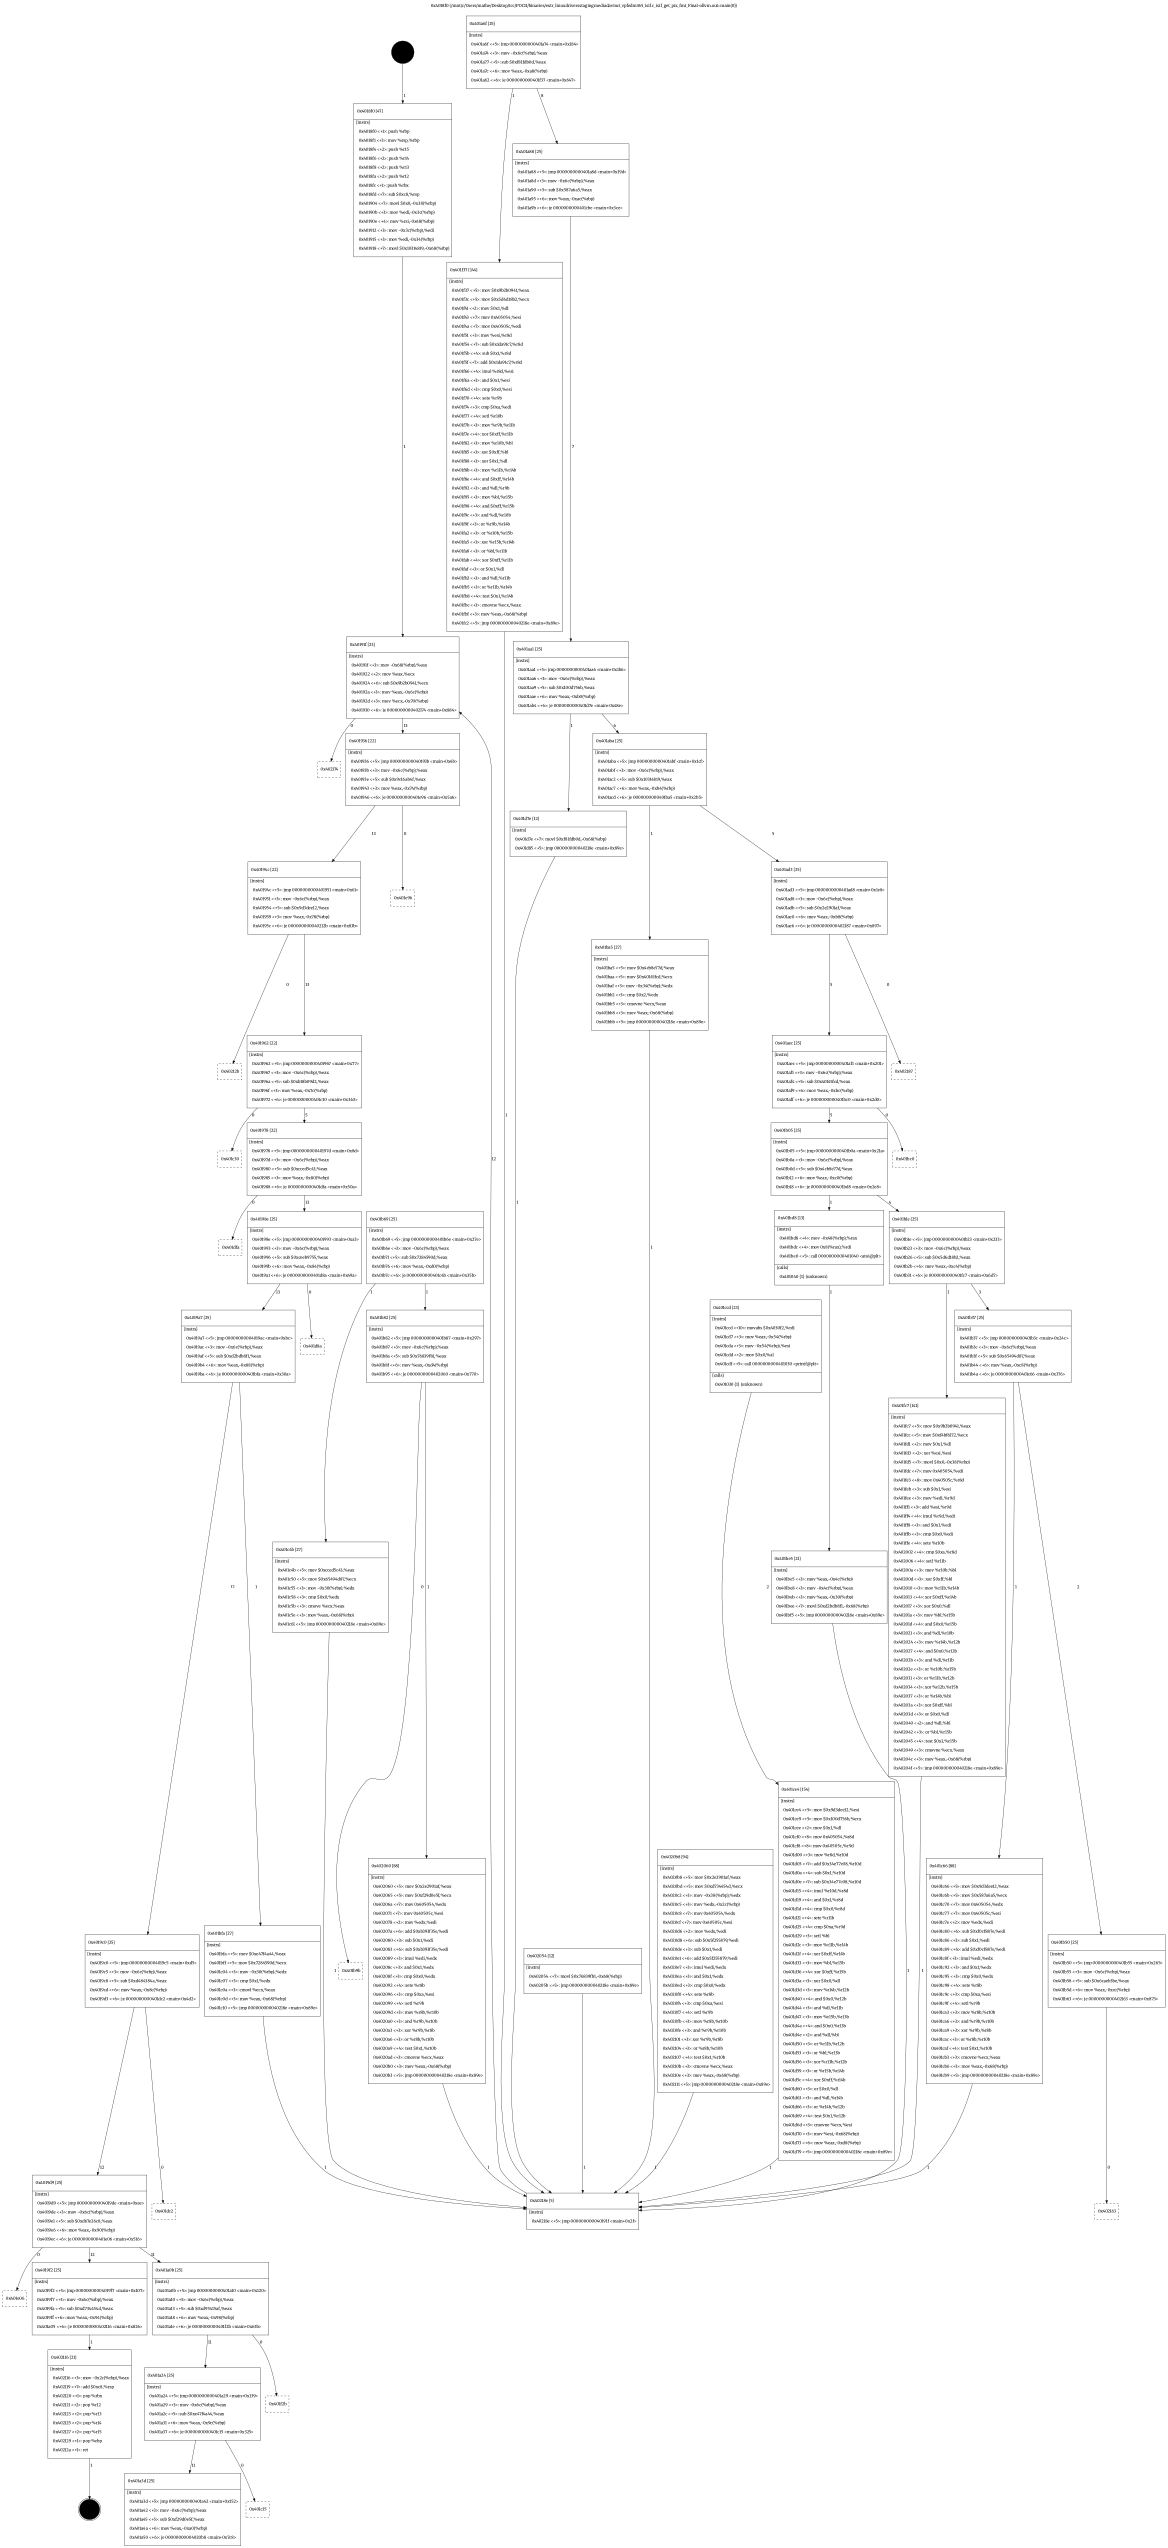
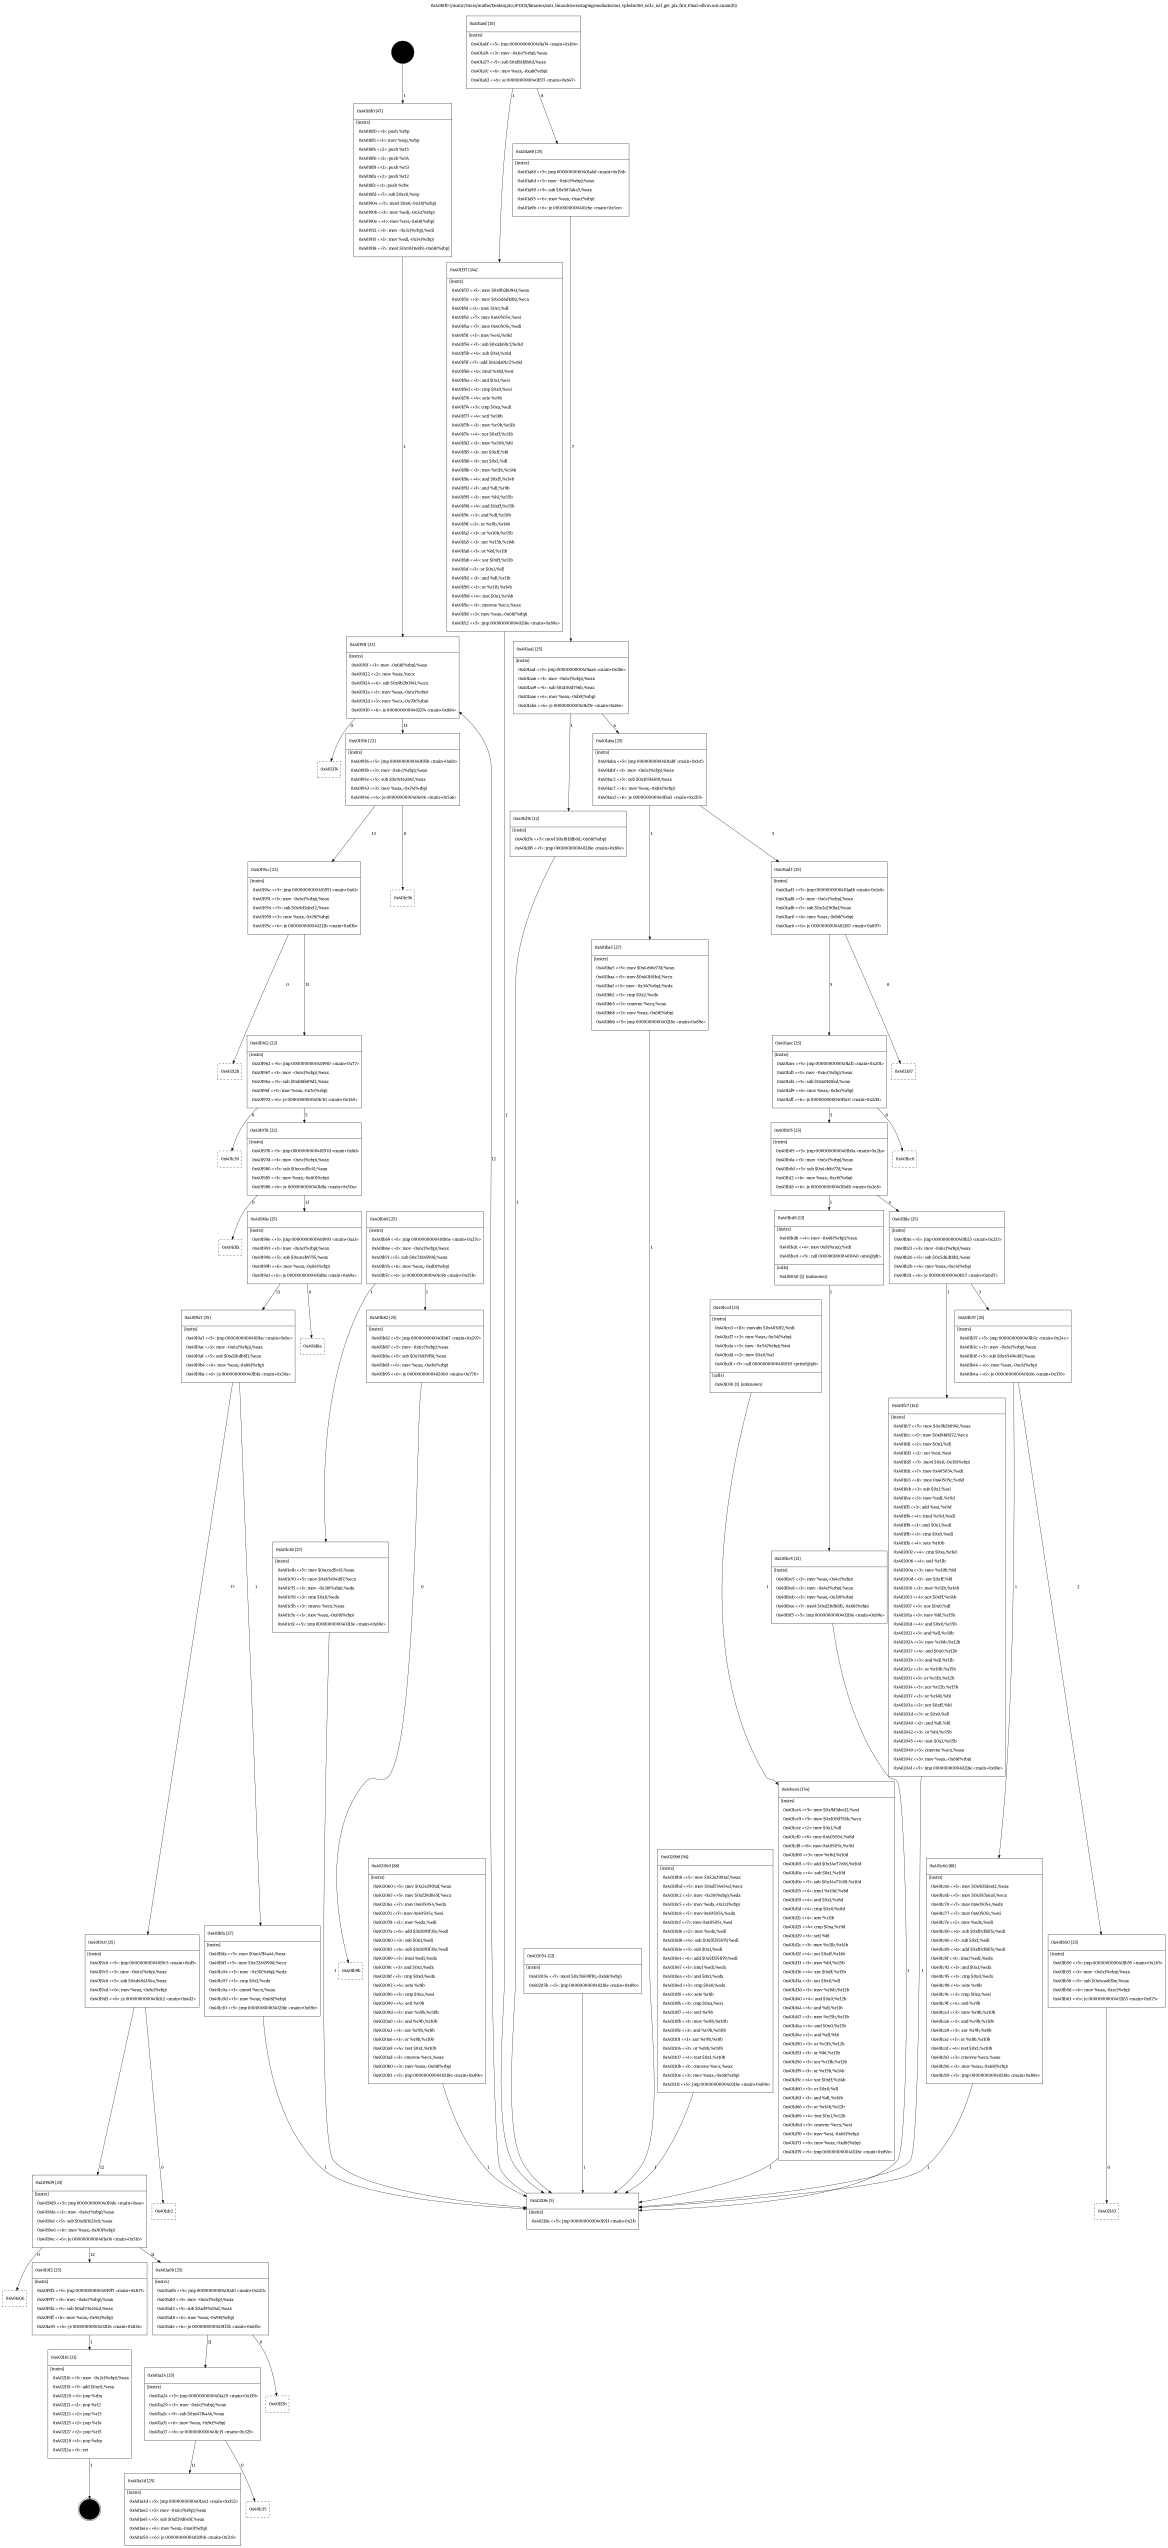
(767, 1587) -> (767, 1587)
(426, 1619) -> none
